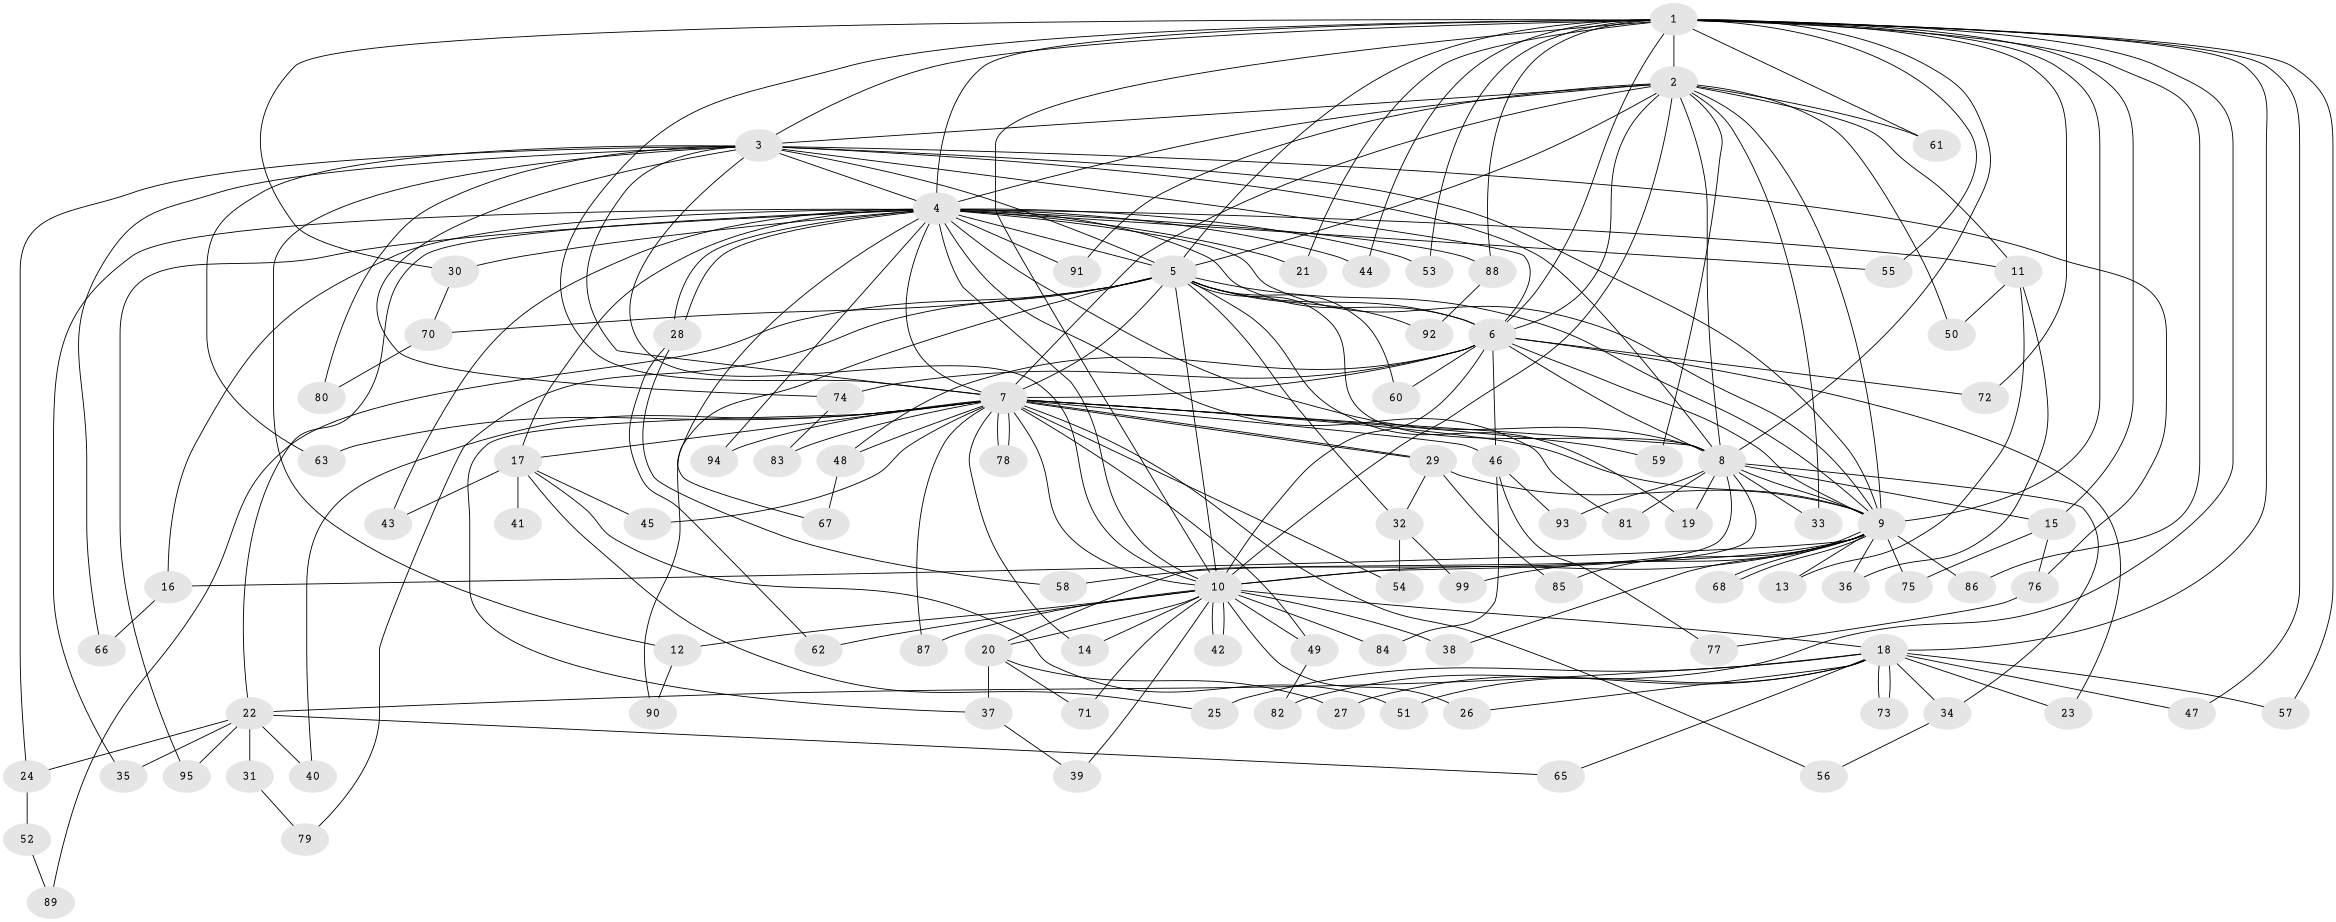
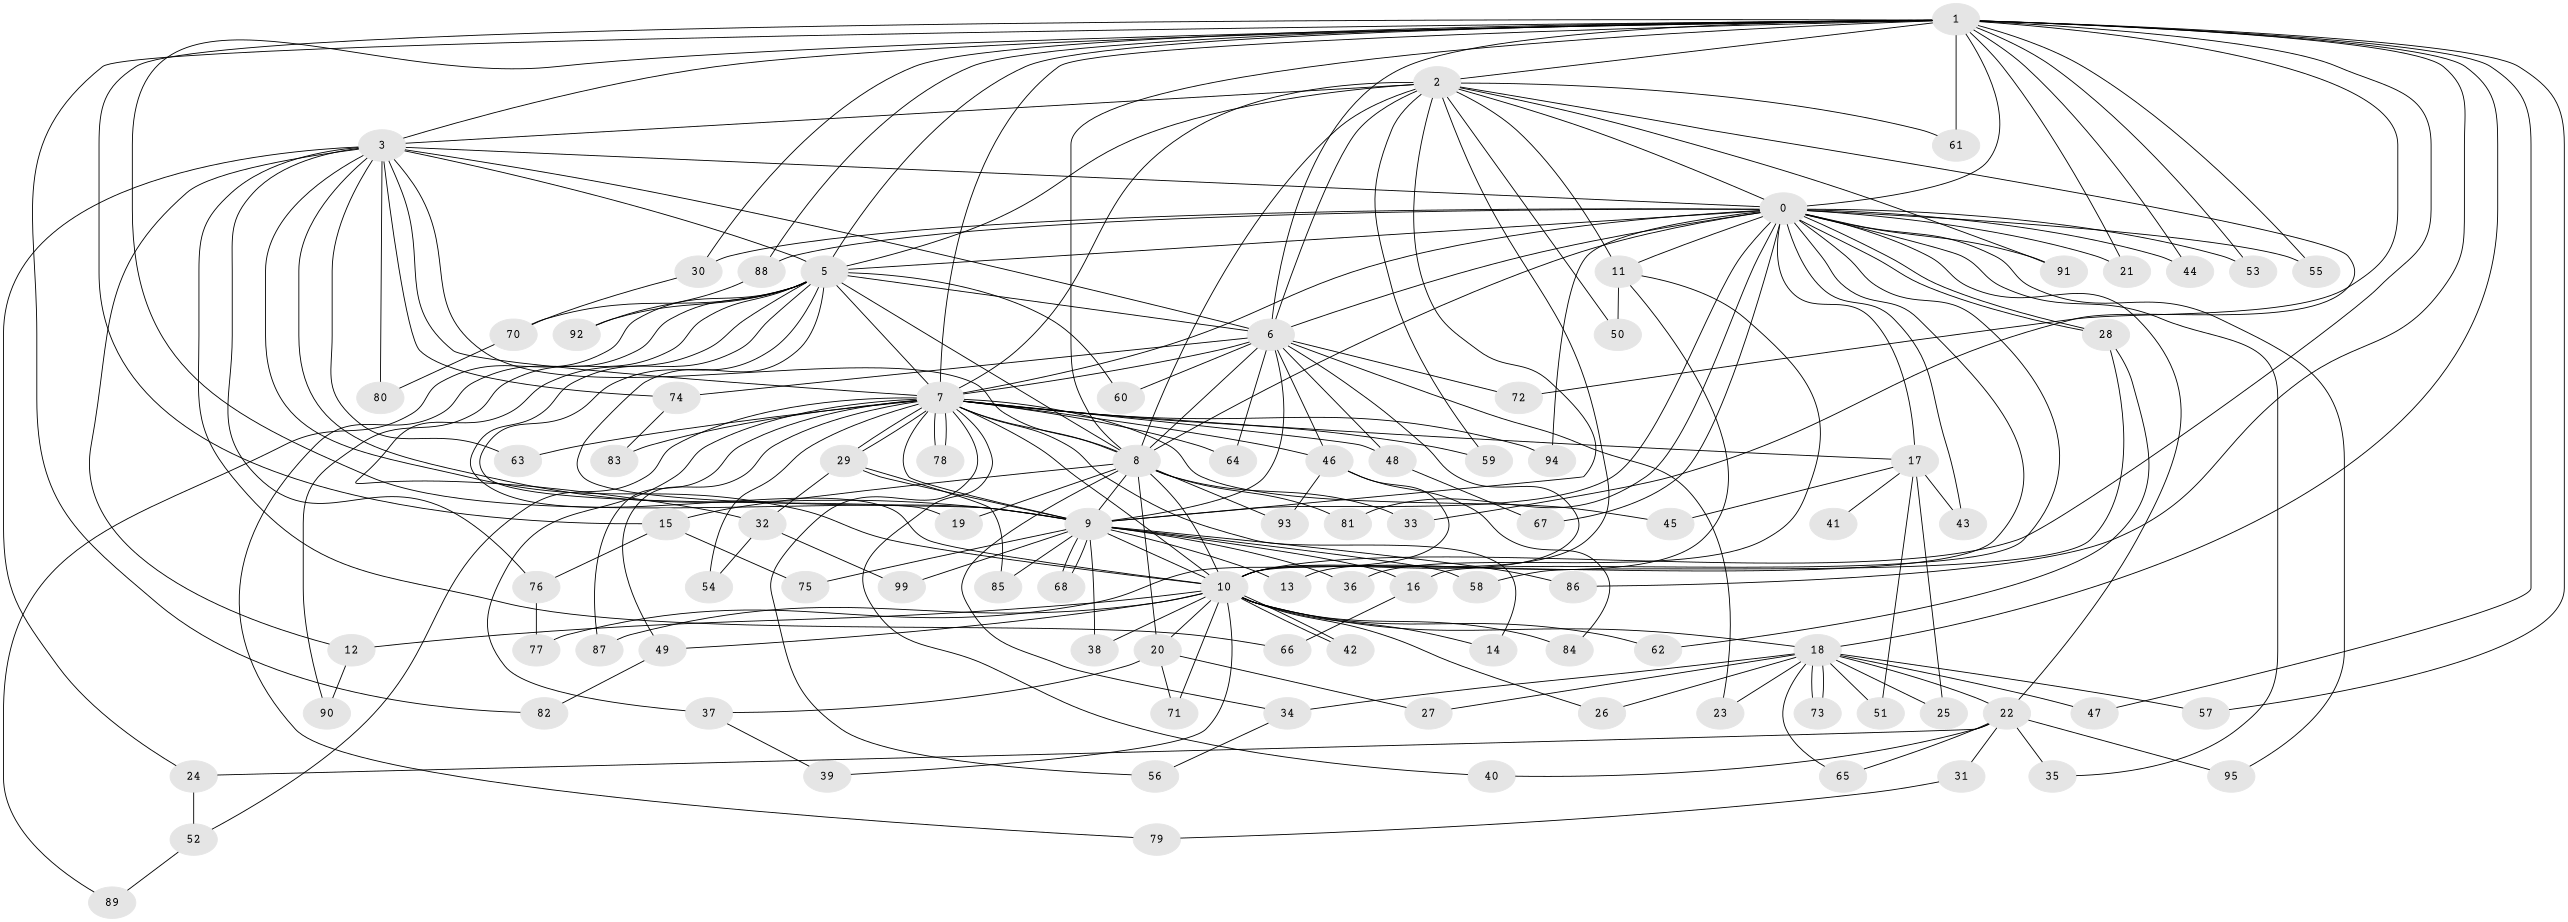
(937, 209) -> (1783, 209)
none -> (1233, 461)
none -> (478, 550)
